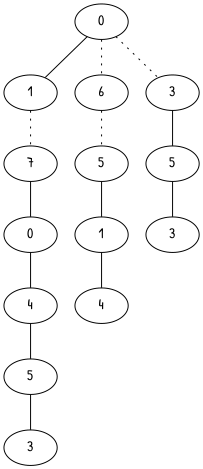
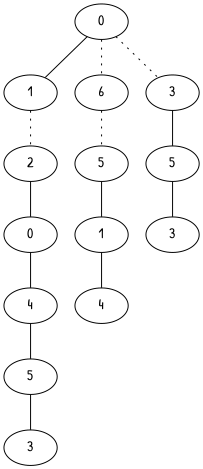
(31, 164) -> (31, 164)
